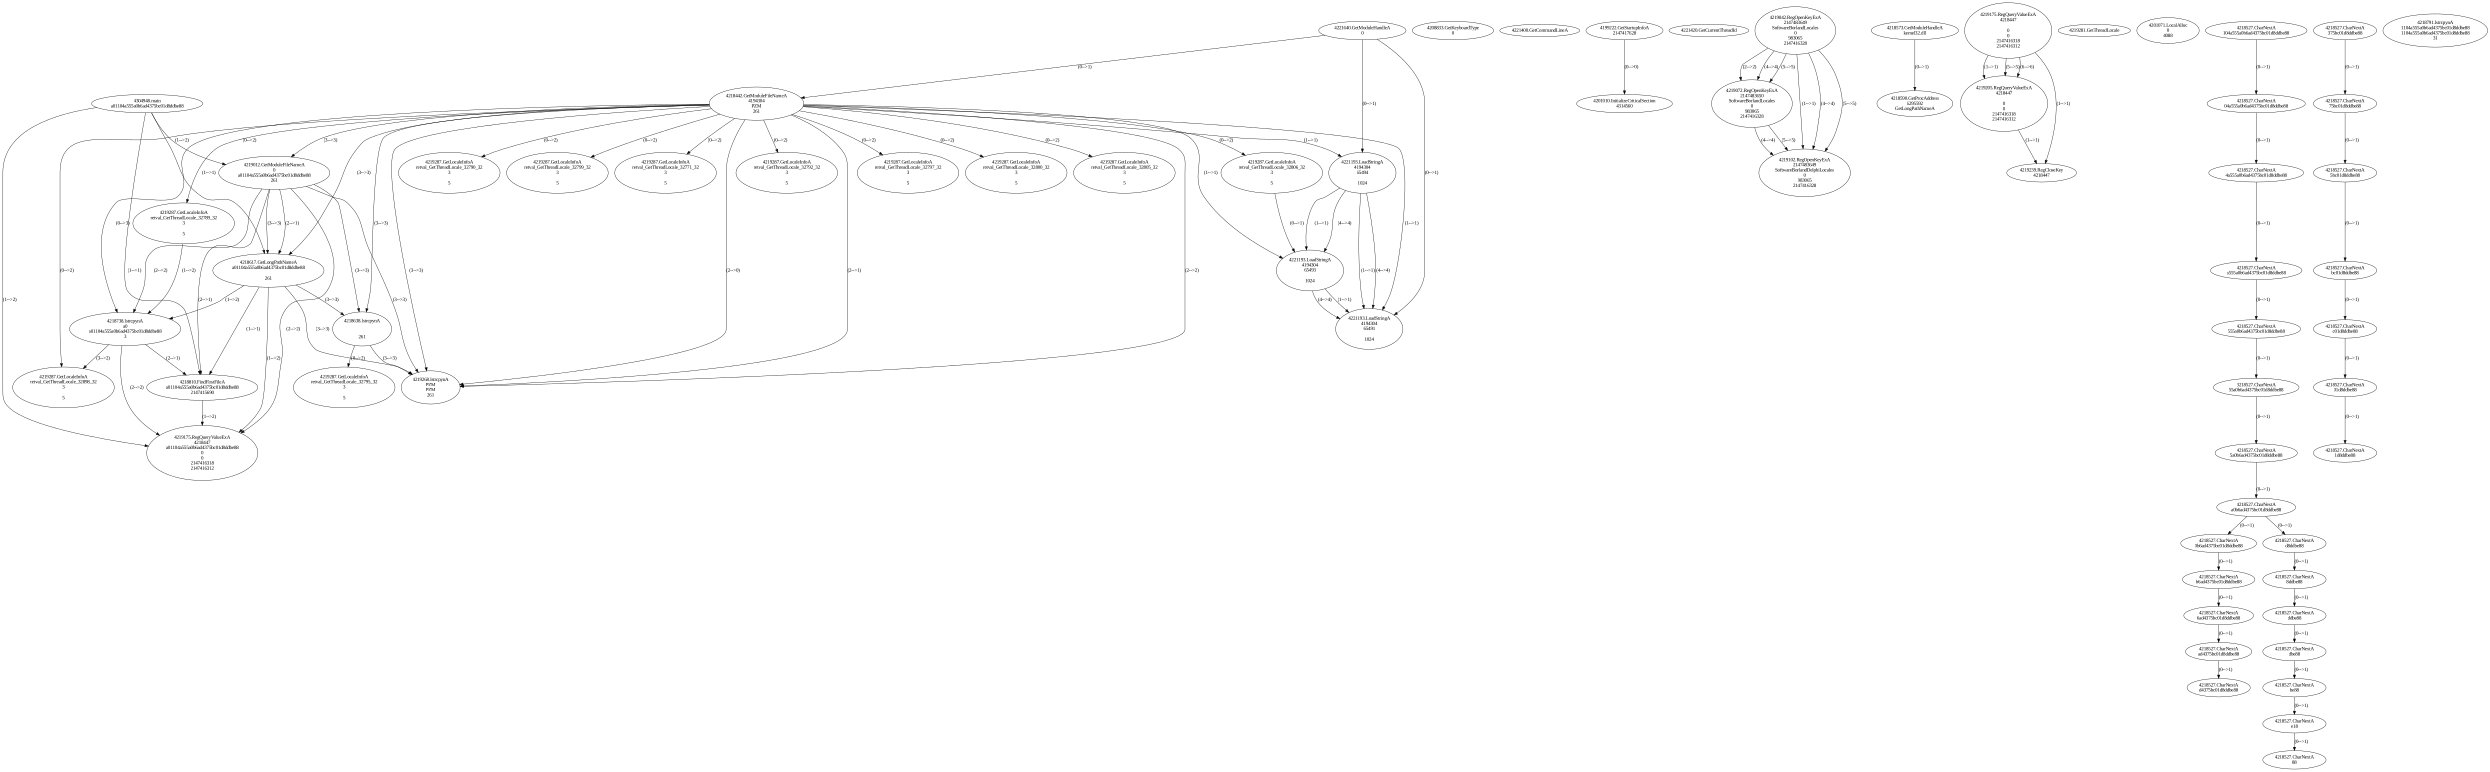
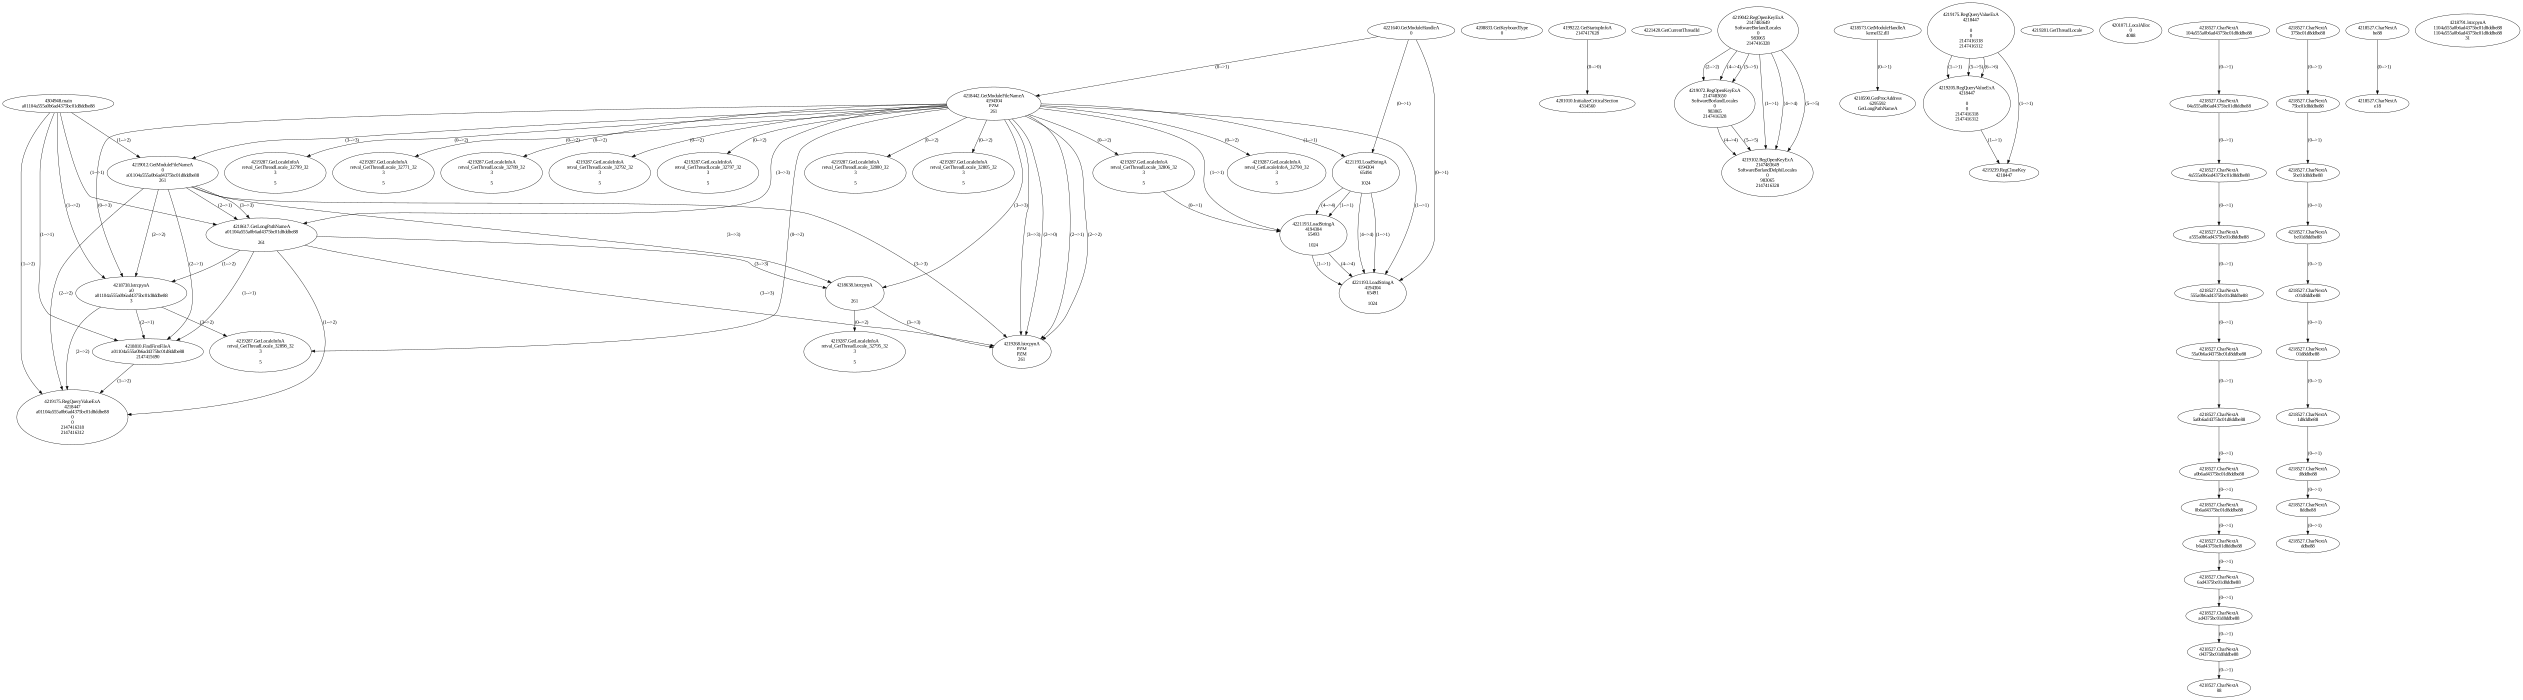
(1540, 31) -> none
(449, 173) -> (1277, 173)
(174, 281) -> (64, 200)
(2256, 387) -> (2219, 352)
(2274, 524) -> (2308, 443)
(2294, 652) -> none
(2294, 740) -> (2219, 668)
